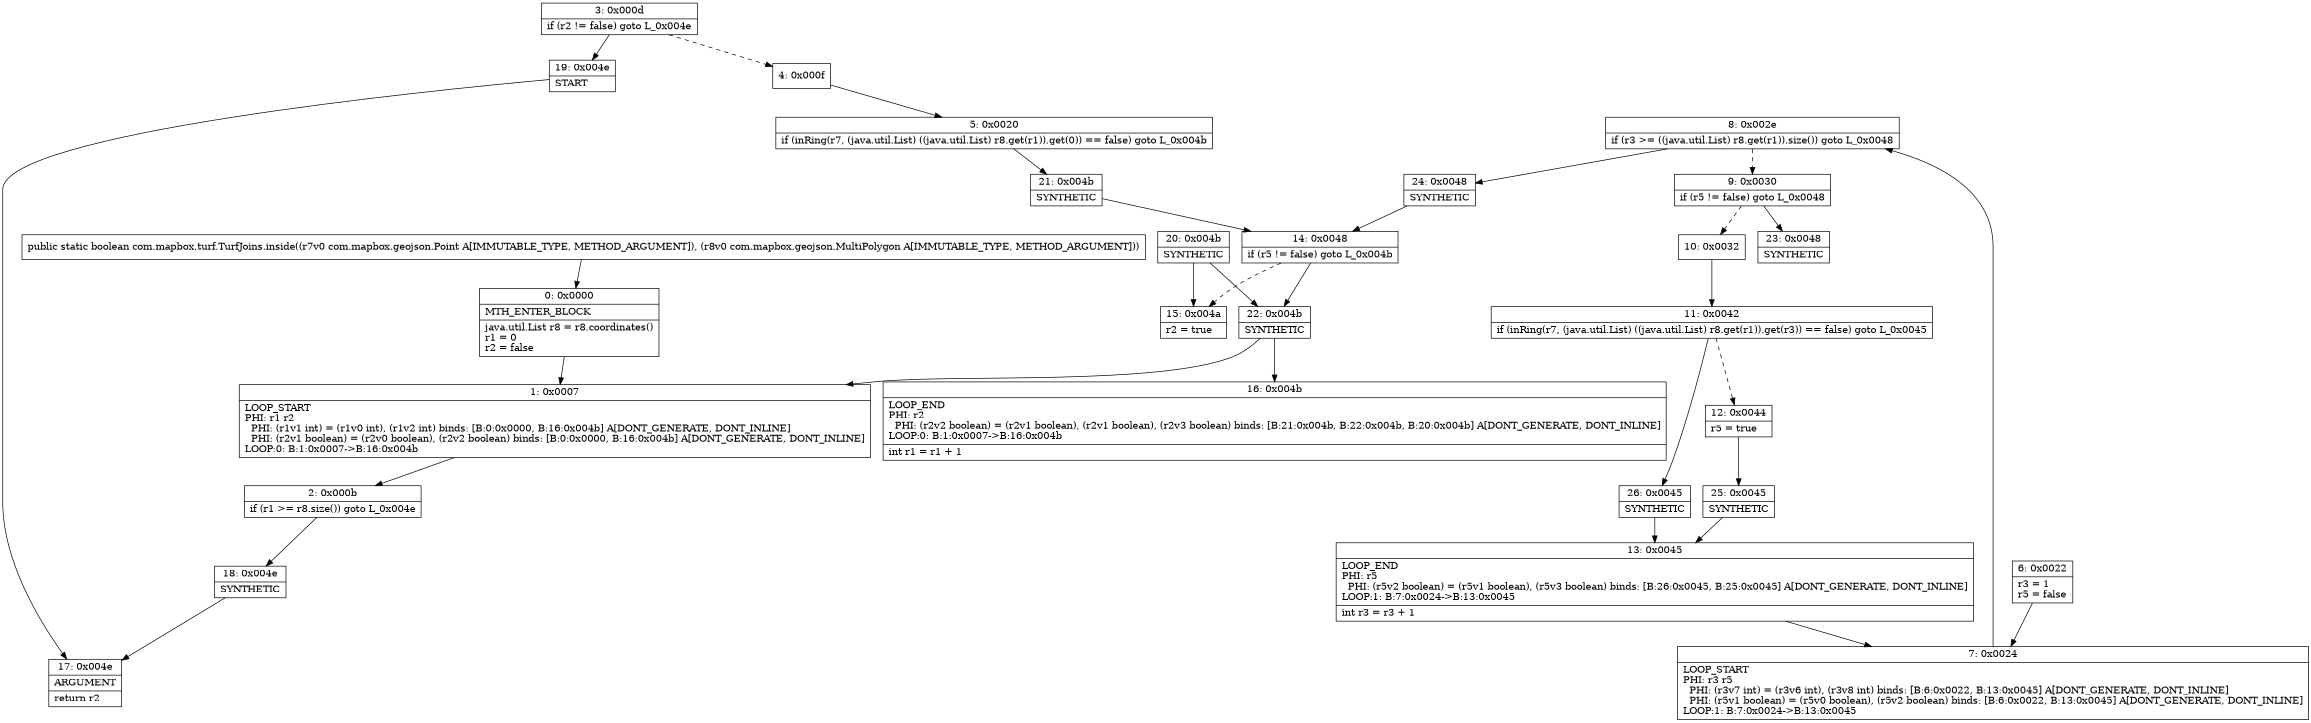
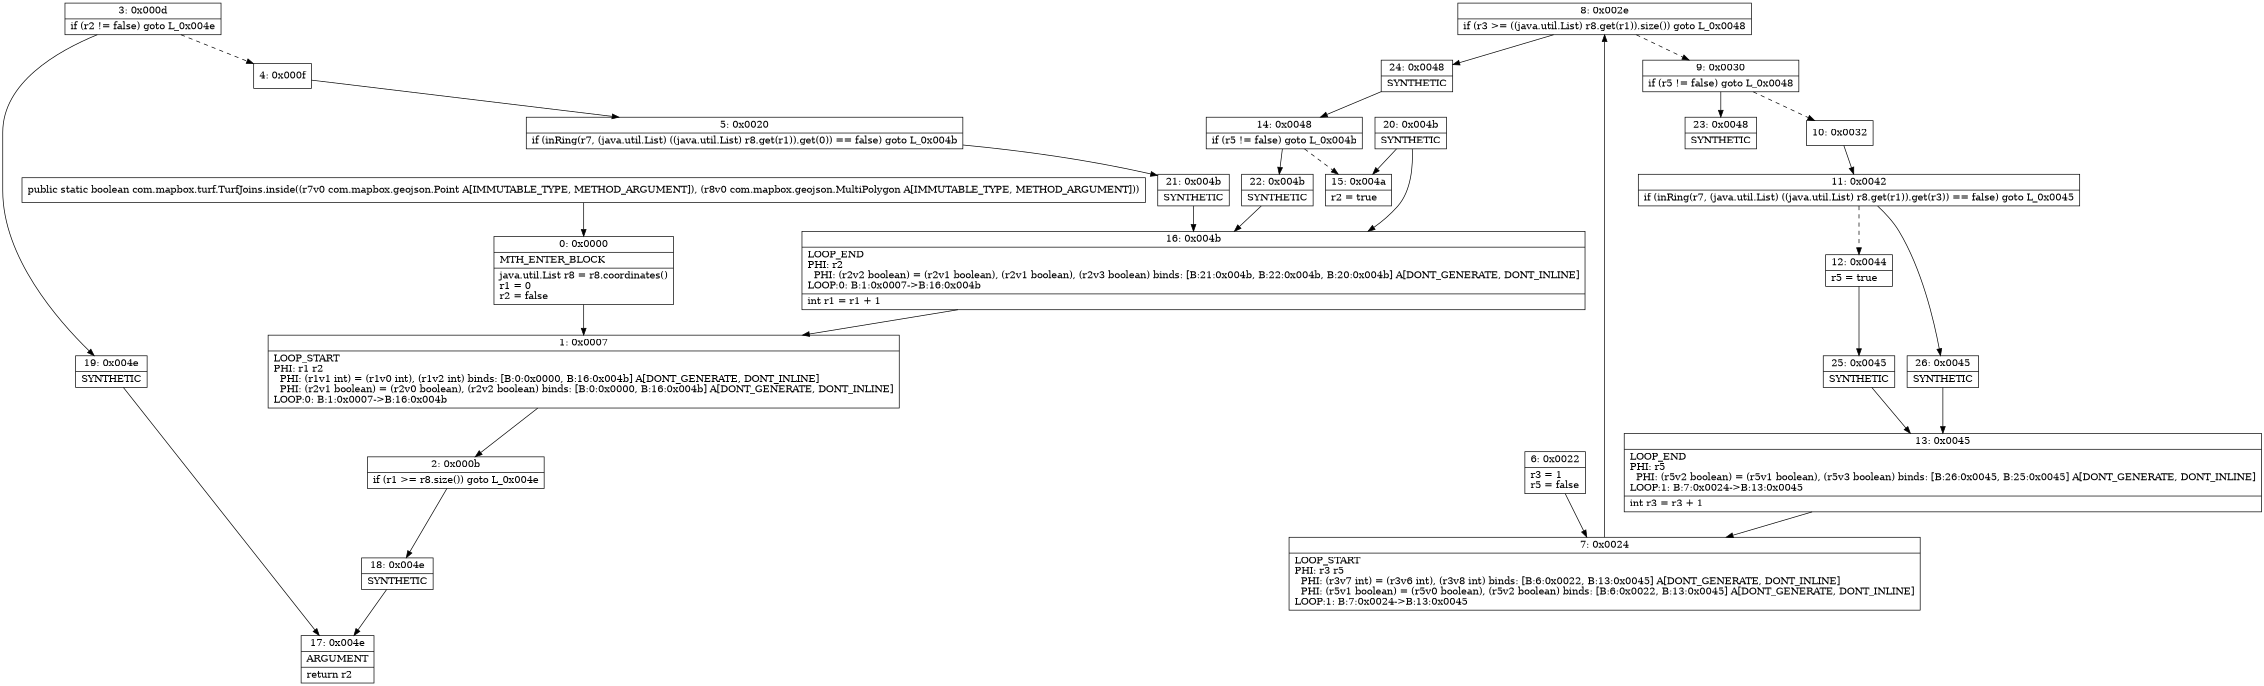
(571, 84) -> (111, 379)
(1173, 214) -> (1194, 215)
(1231, 282) -> (1405, 194)
(1060, 377) -> (884, 322)
